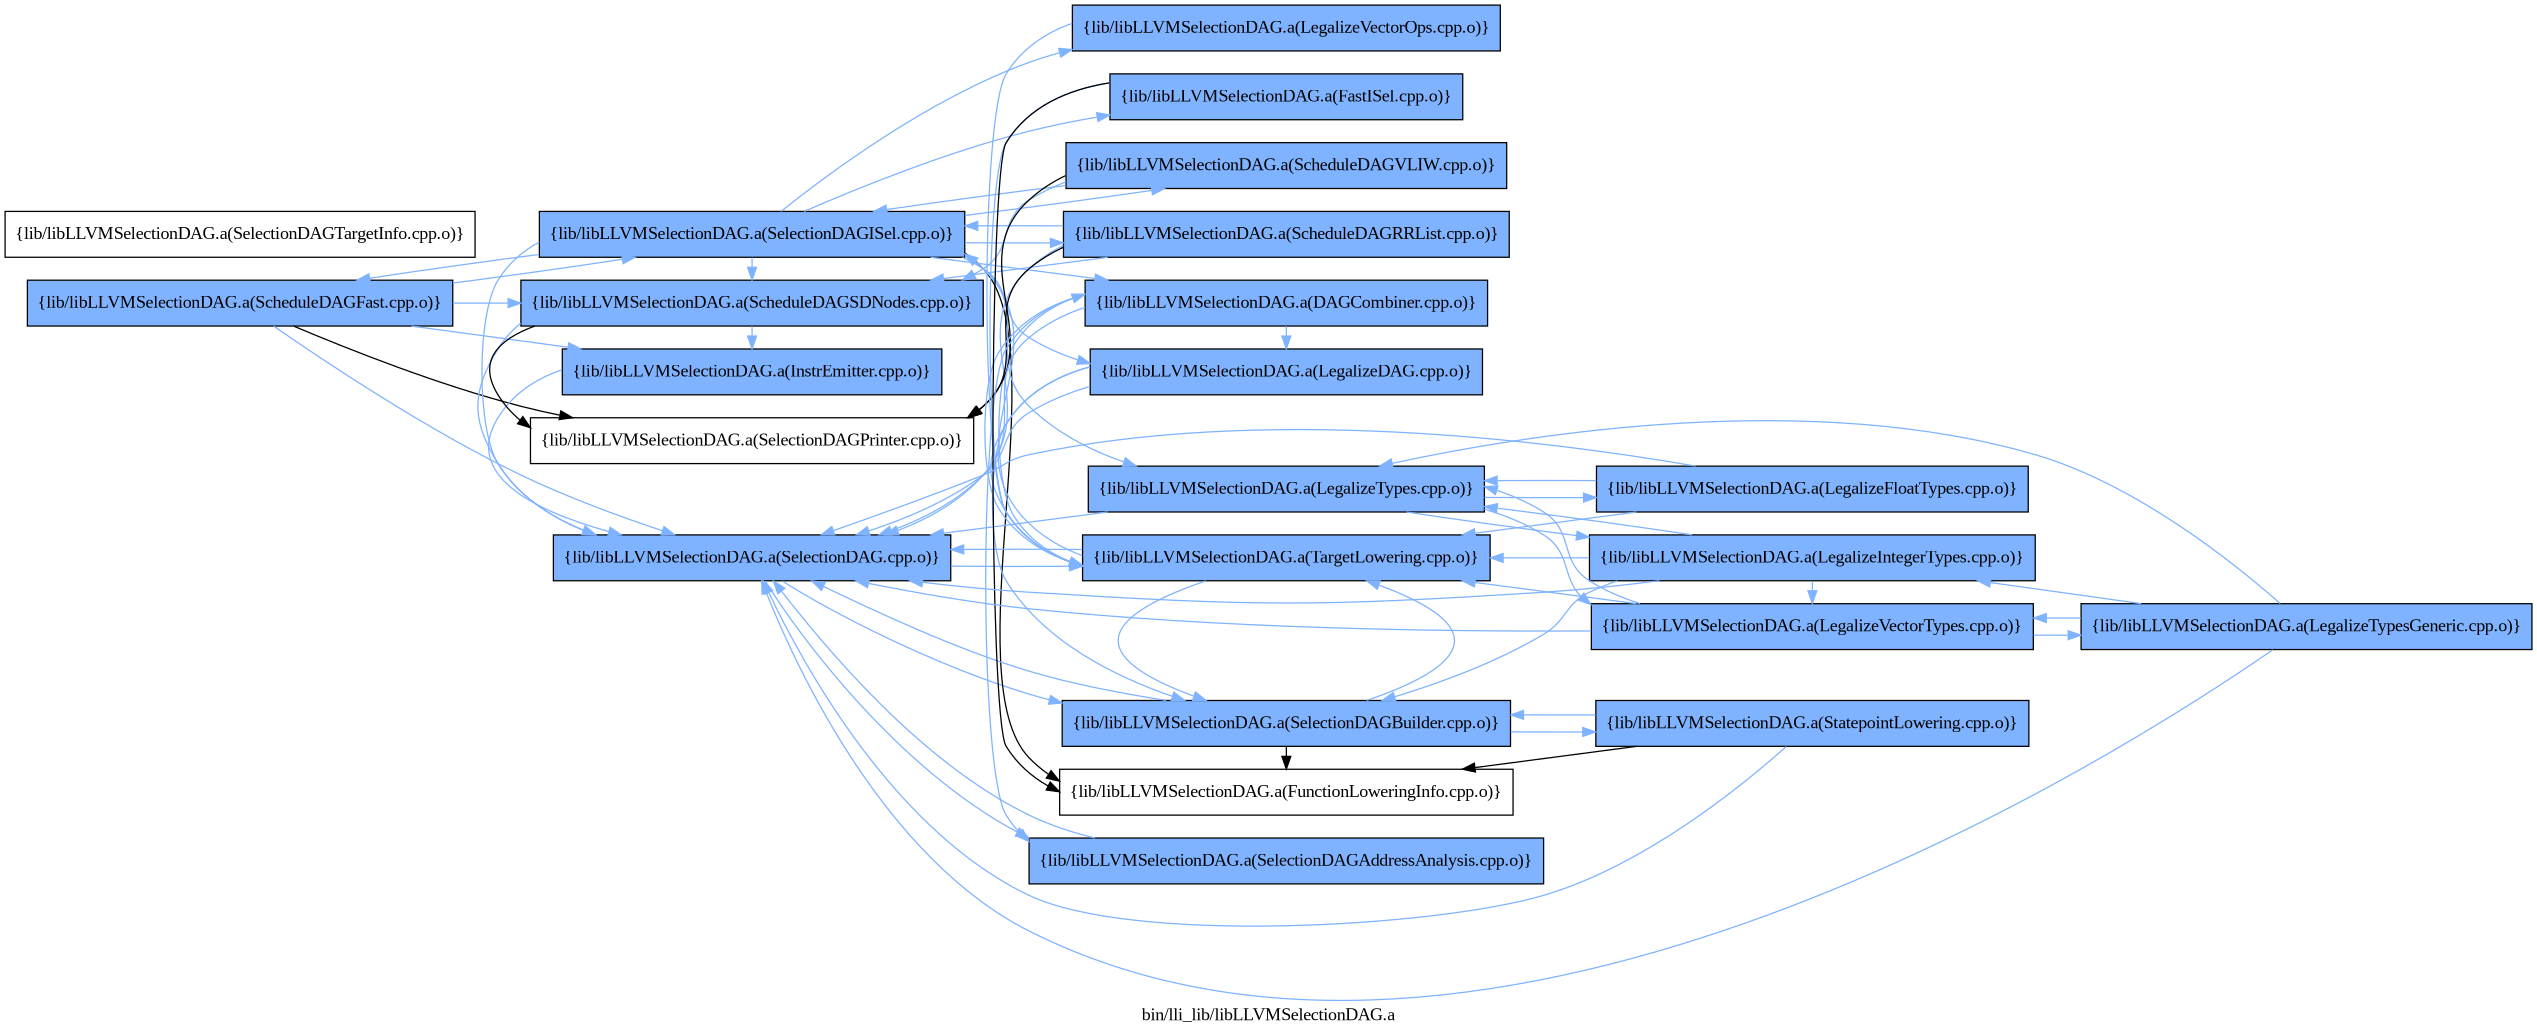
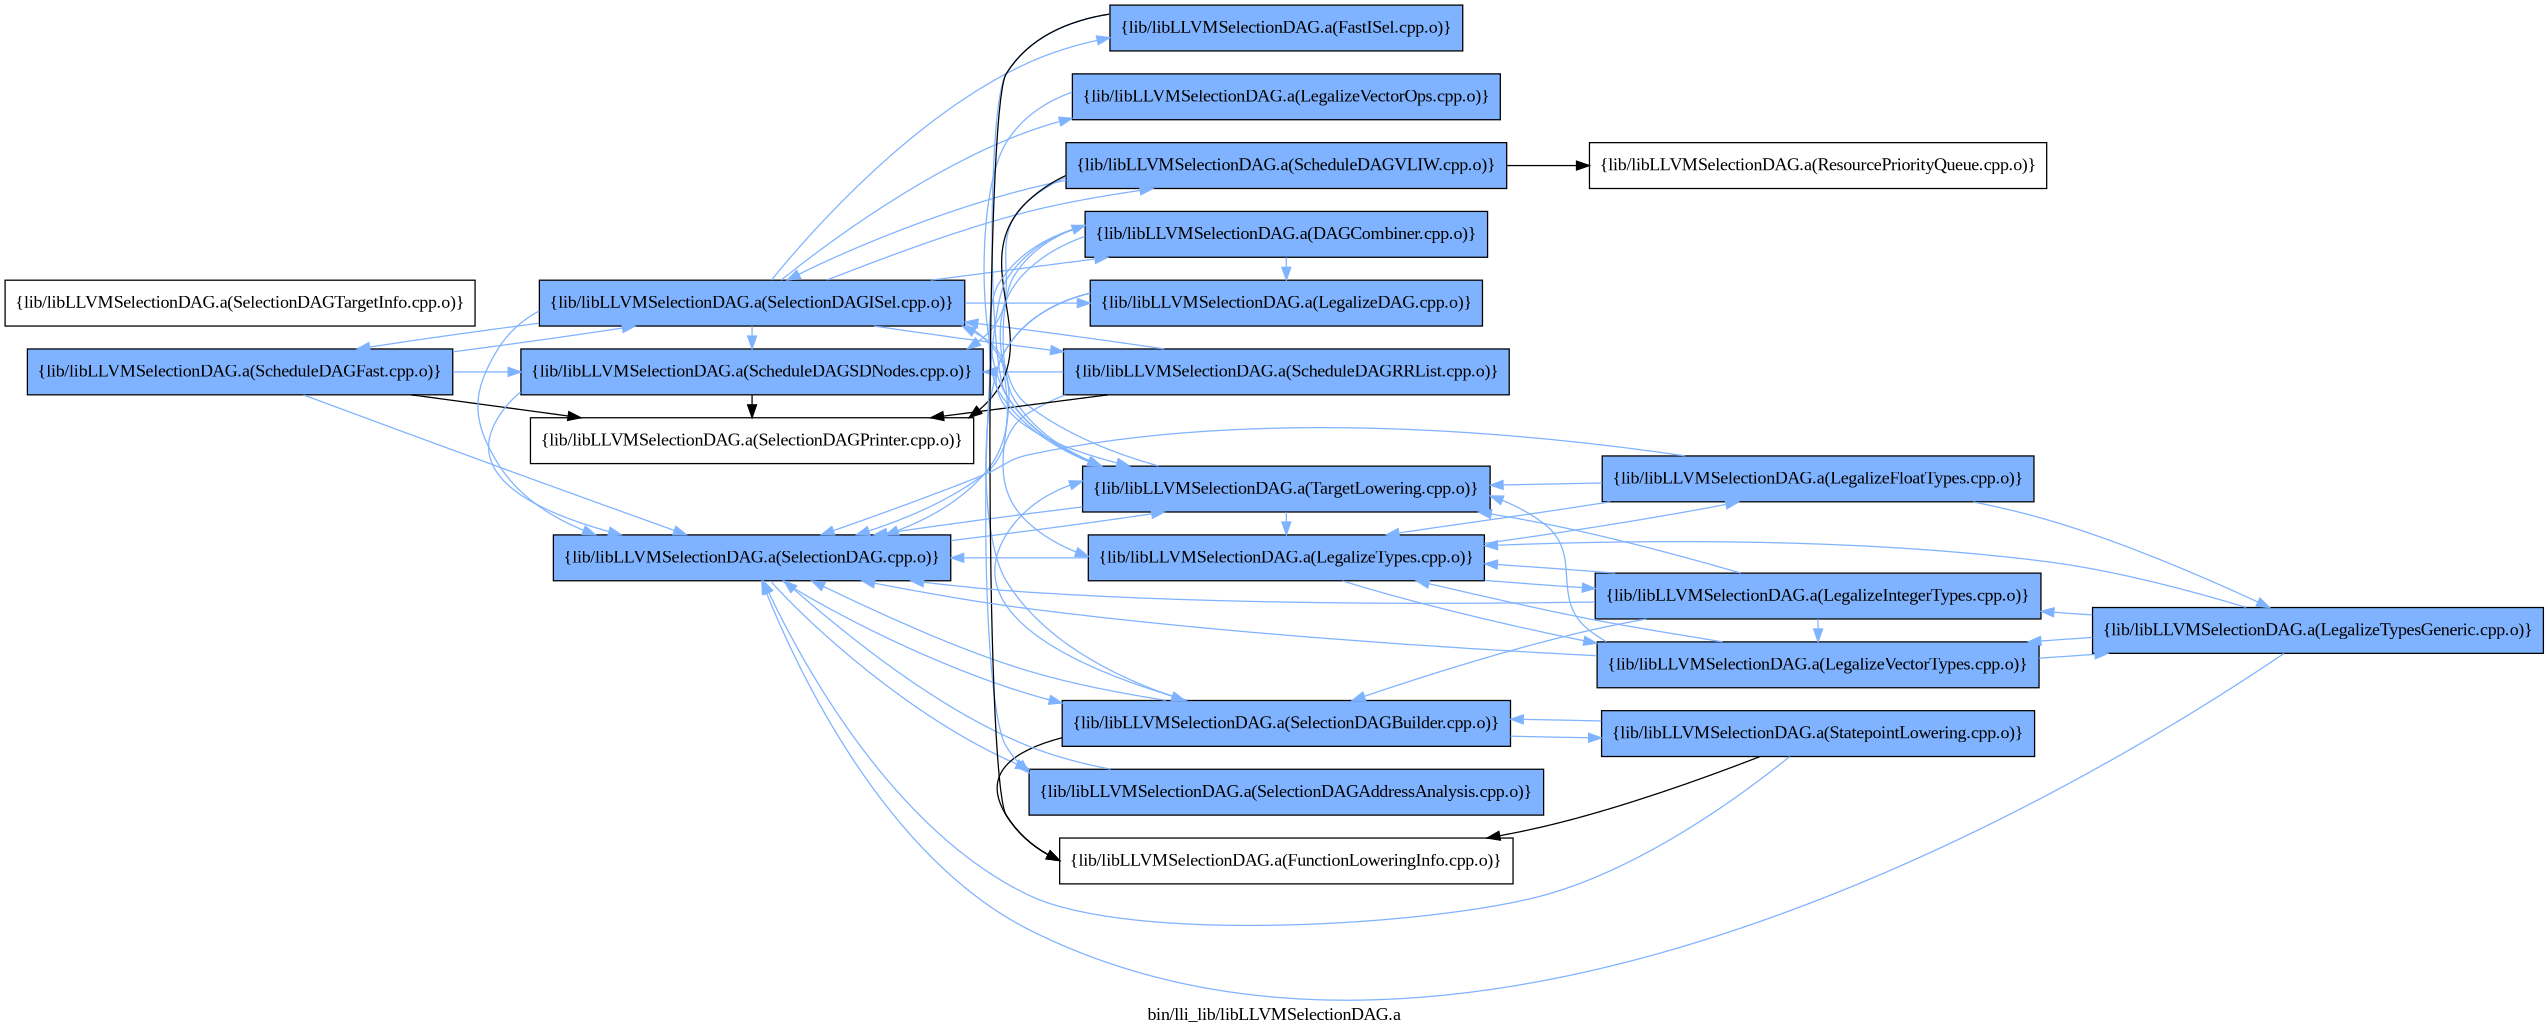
none -> (1818, 166)
(752, 372) -> none
(1022, 418) -> none
(1004, 541) -> none
none -> (2118, 544)
(1120, 634) -> (1286, 517)
